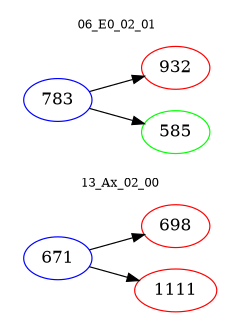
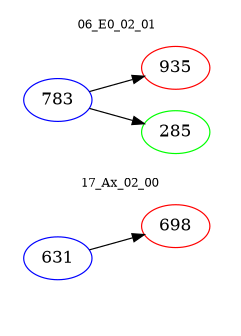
(176, 68) -> (176, 68)
(176, 132) -> (176, 132)
(120, 184) -> (120, 184)
(58, 258) -> (58, 258)
(176, 290) -> none
